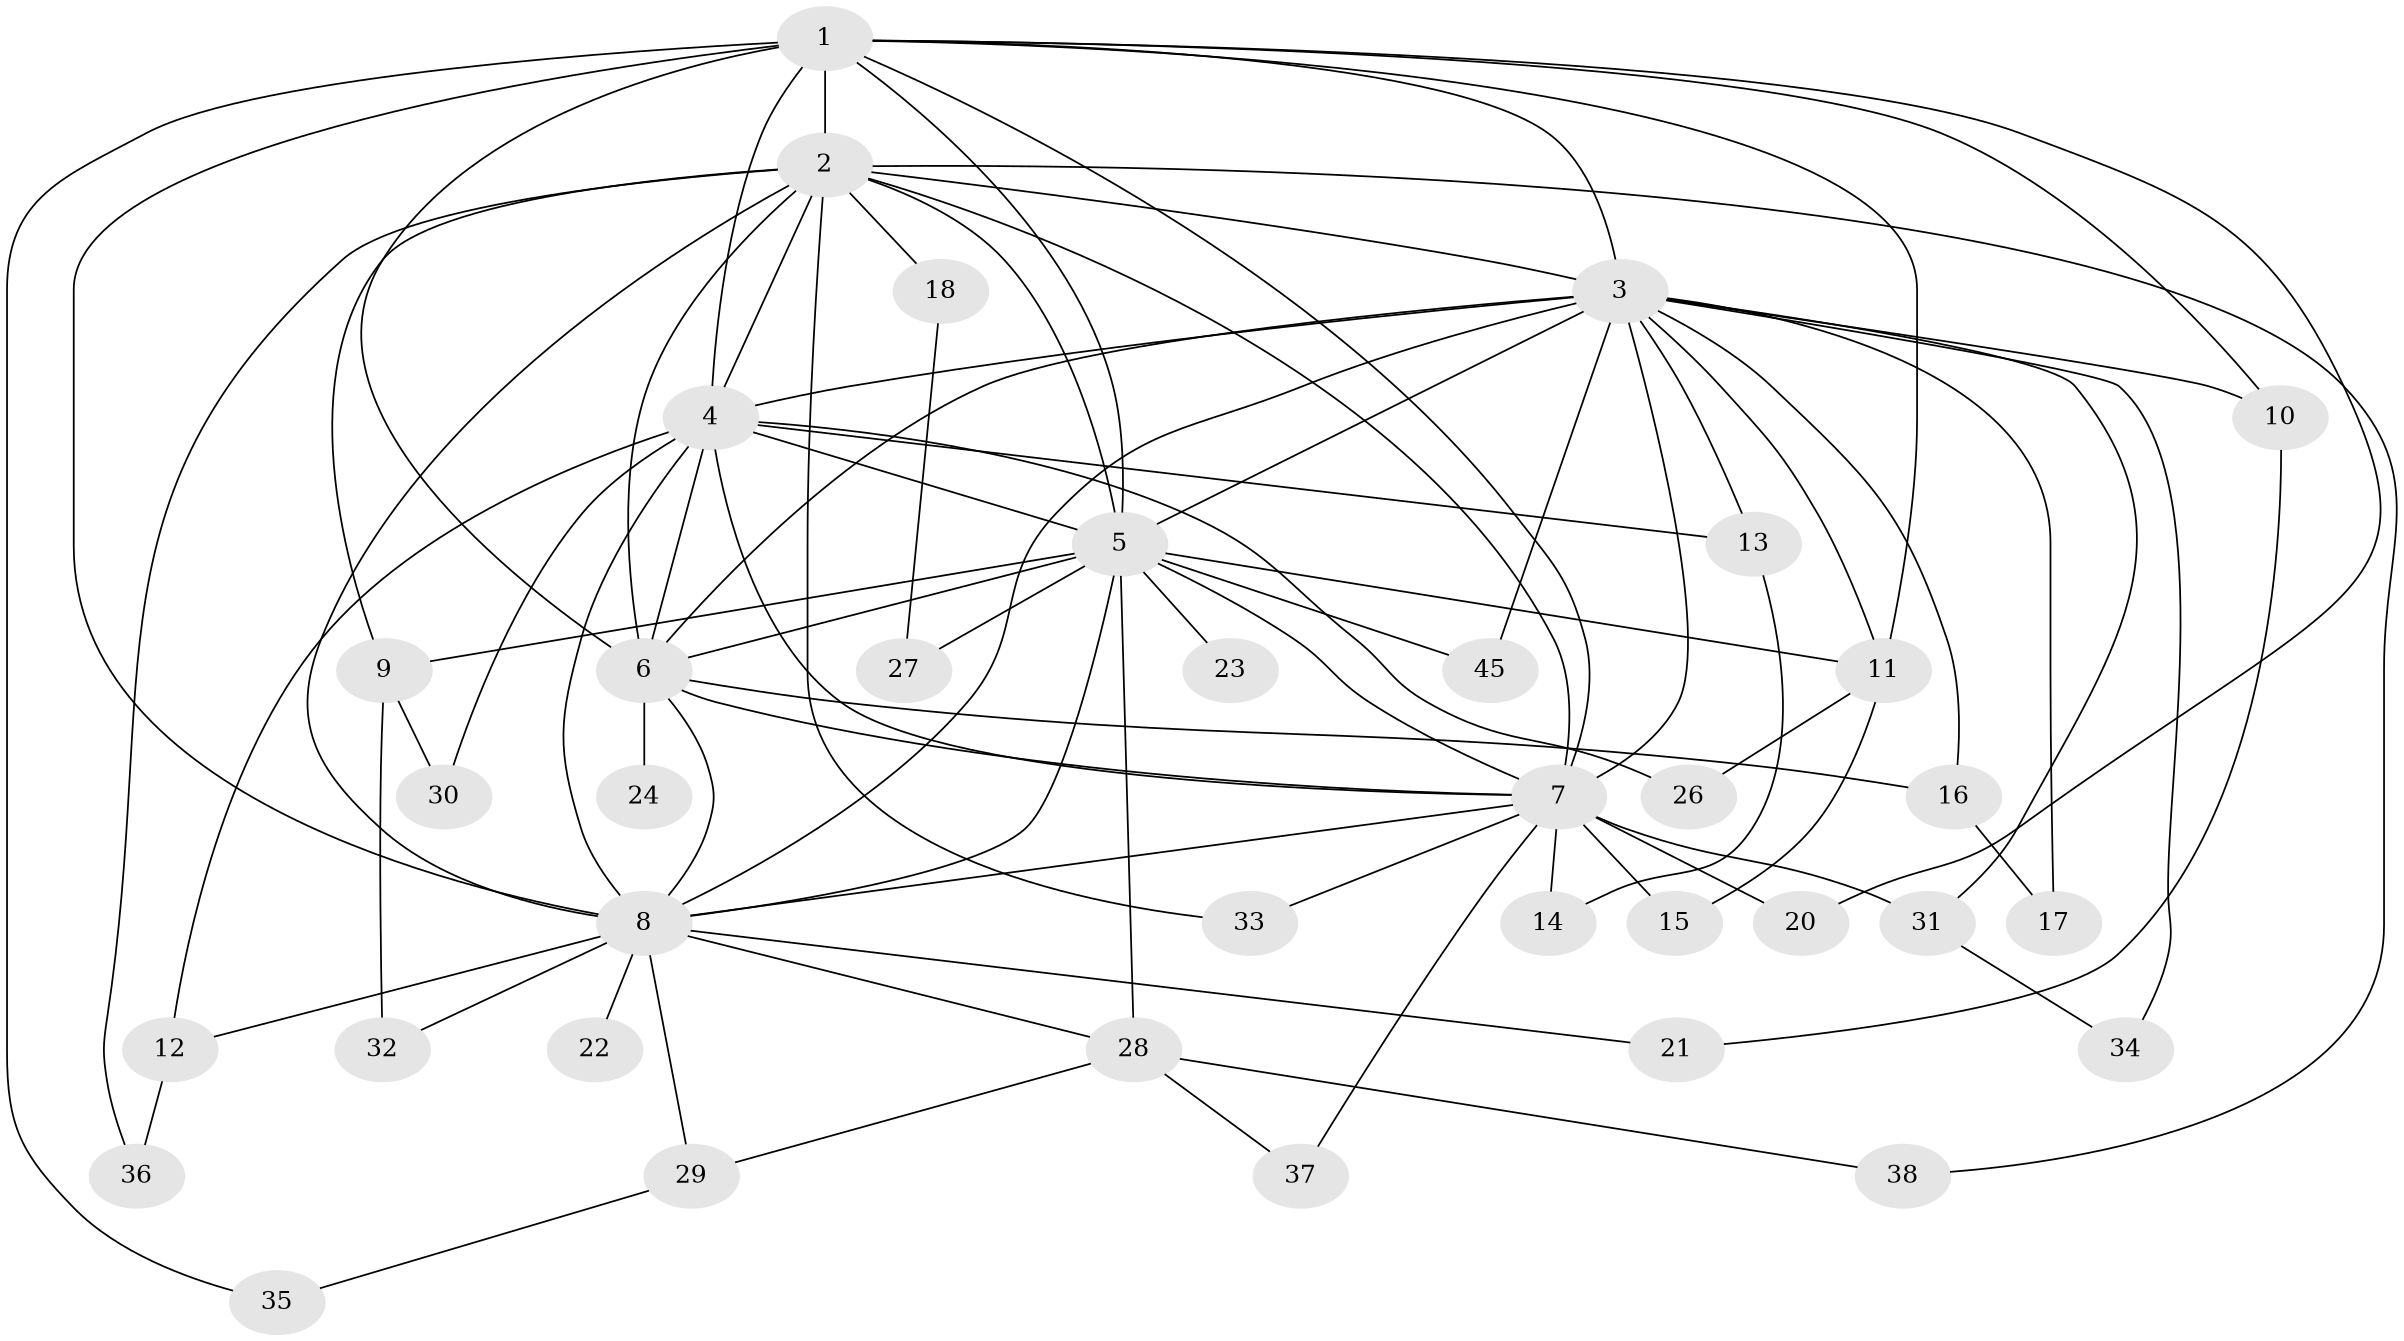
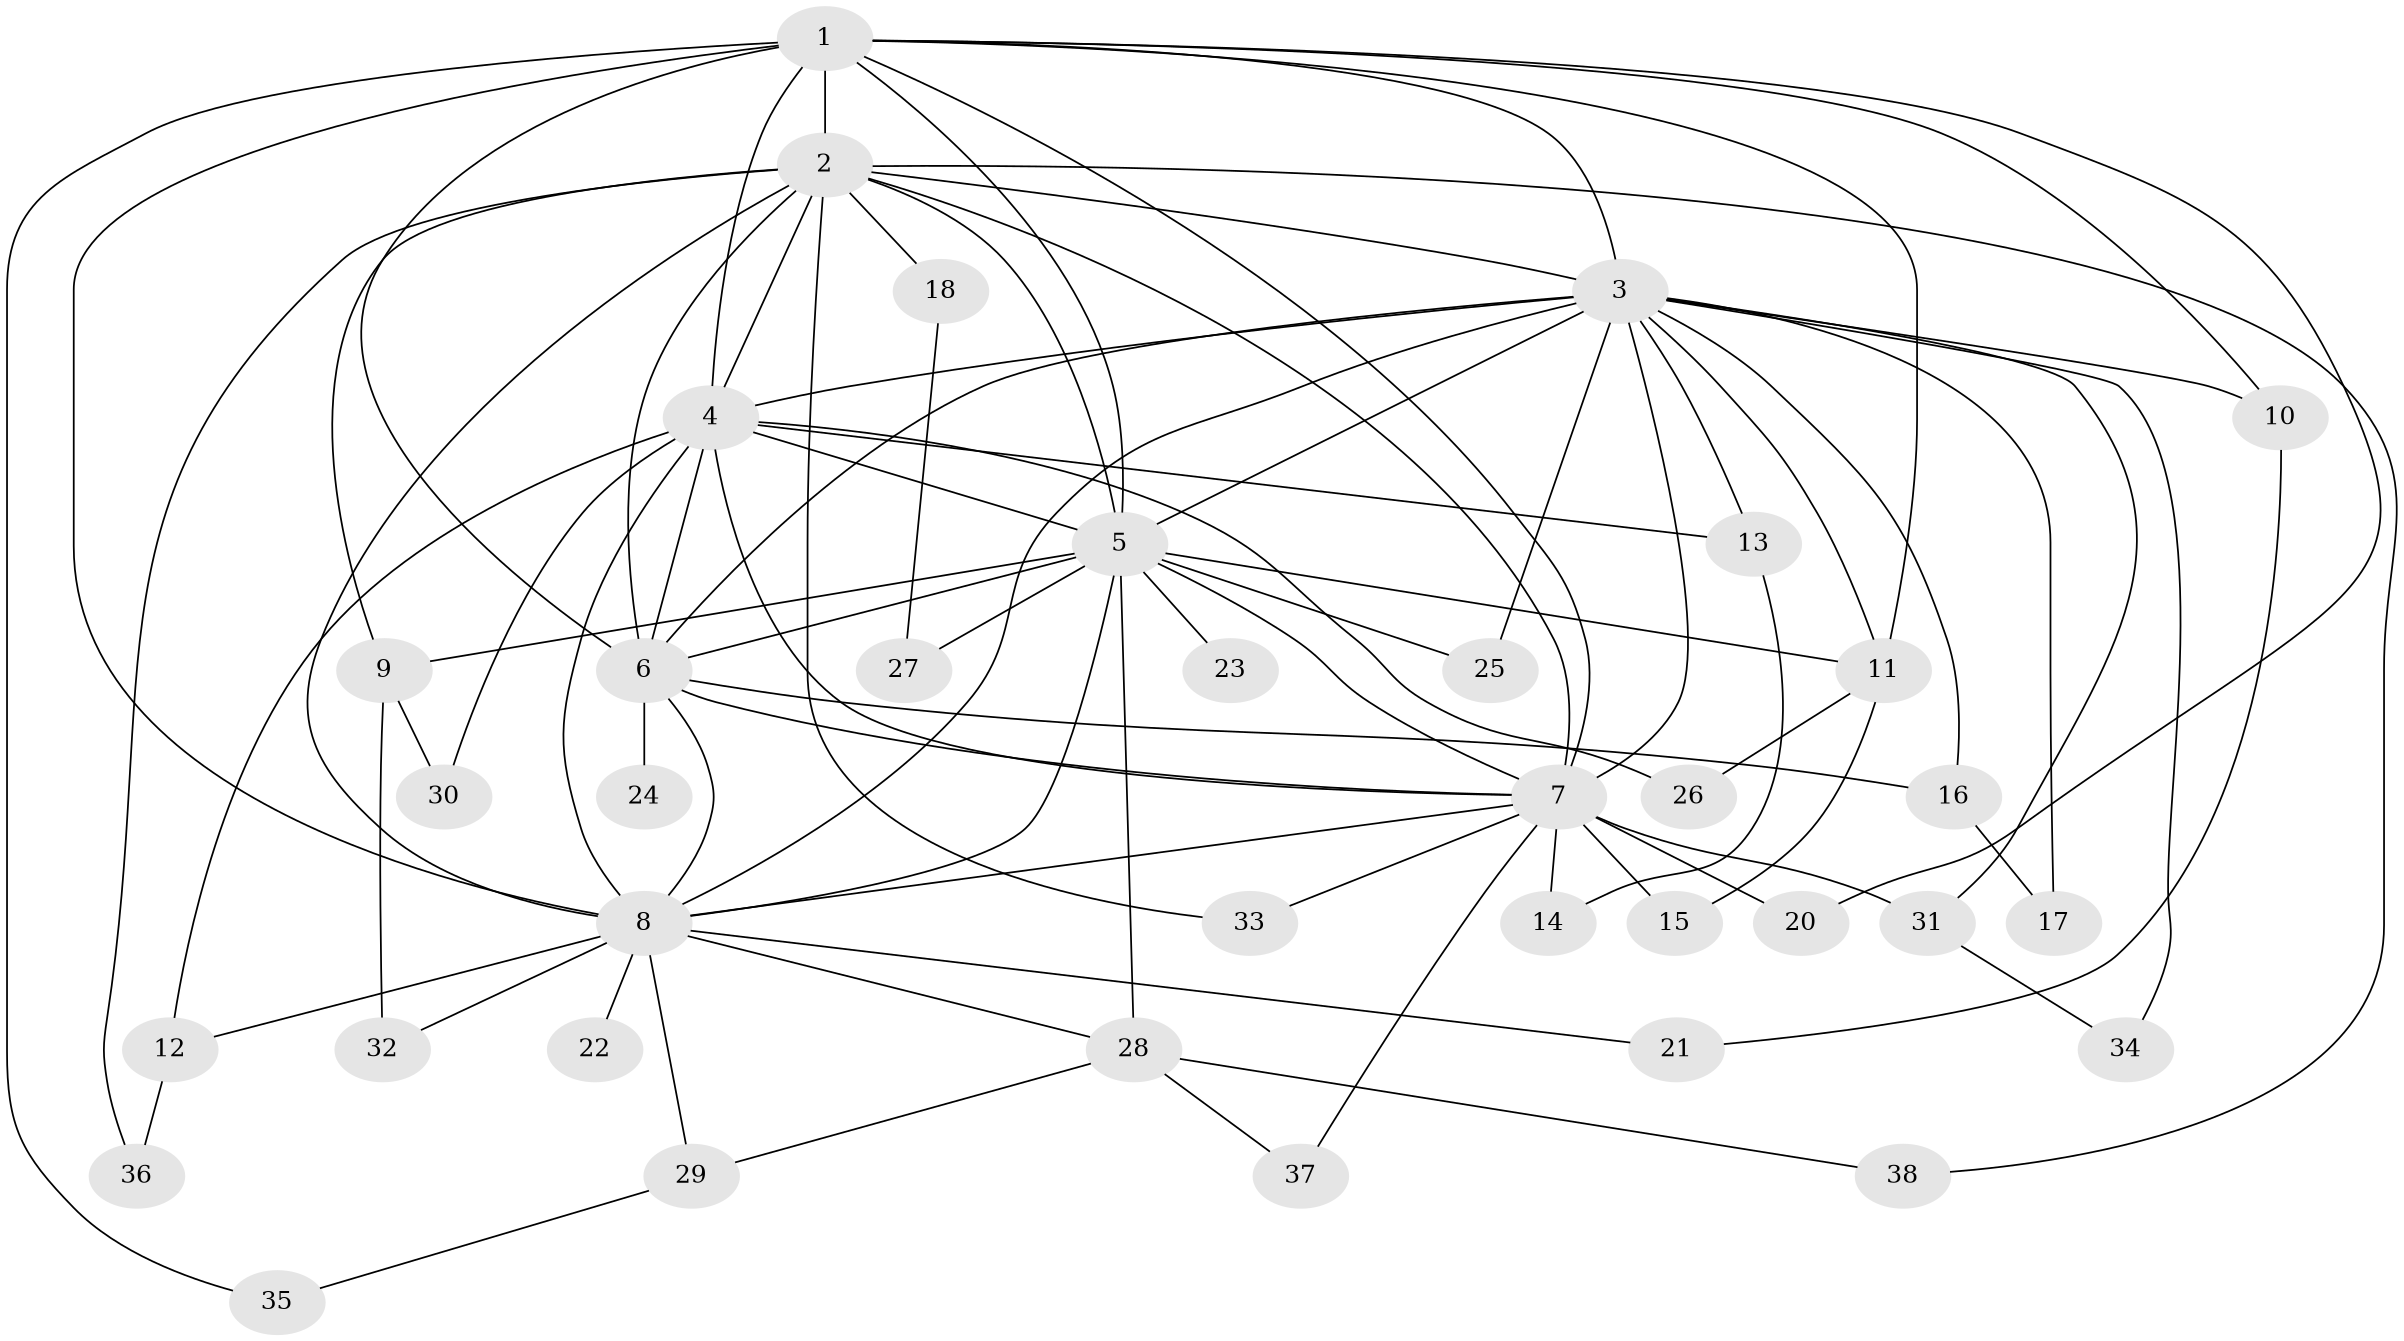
(1490, 671) -> (1490, 671)
